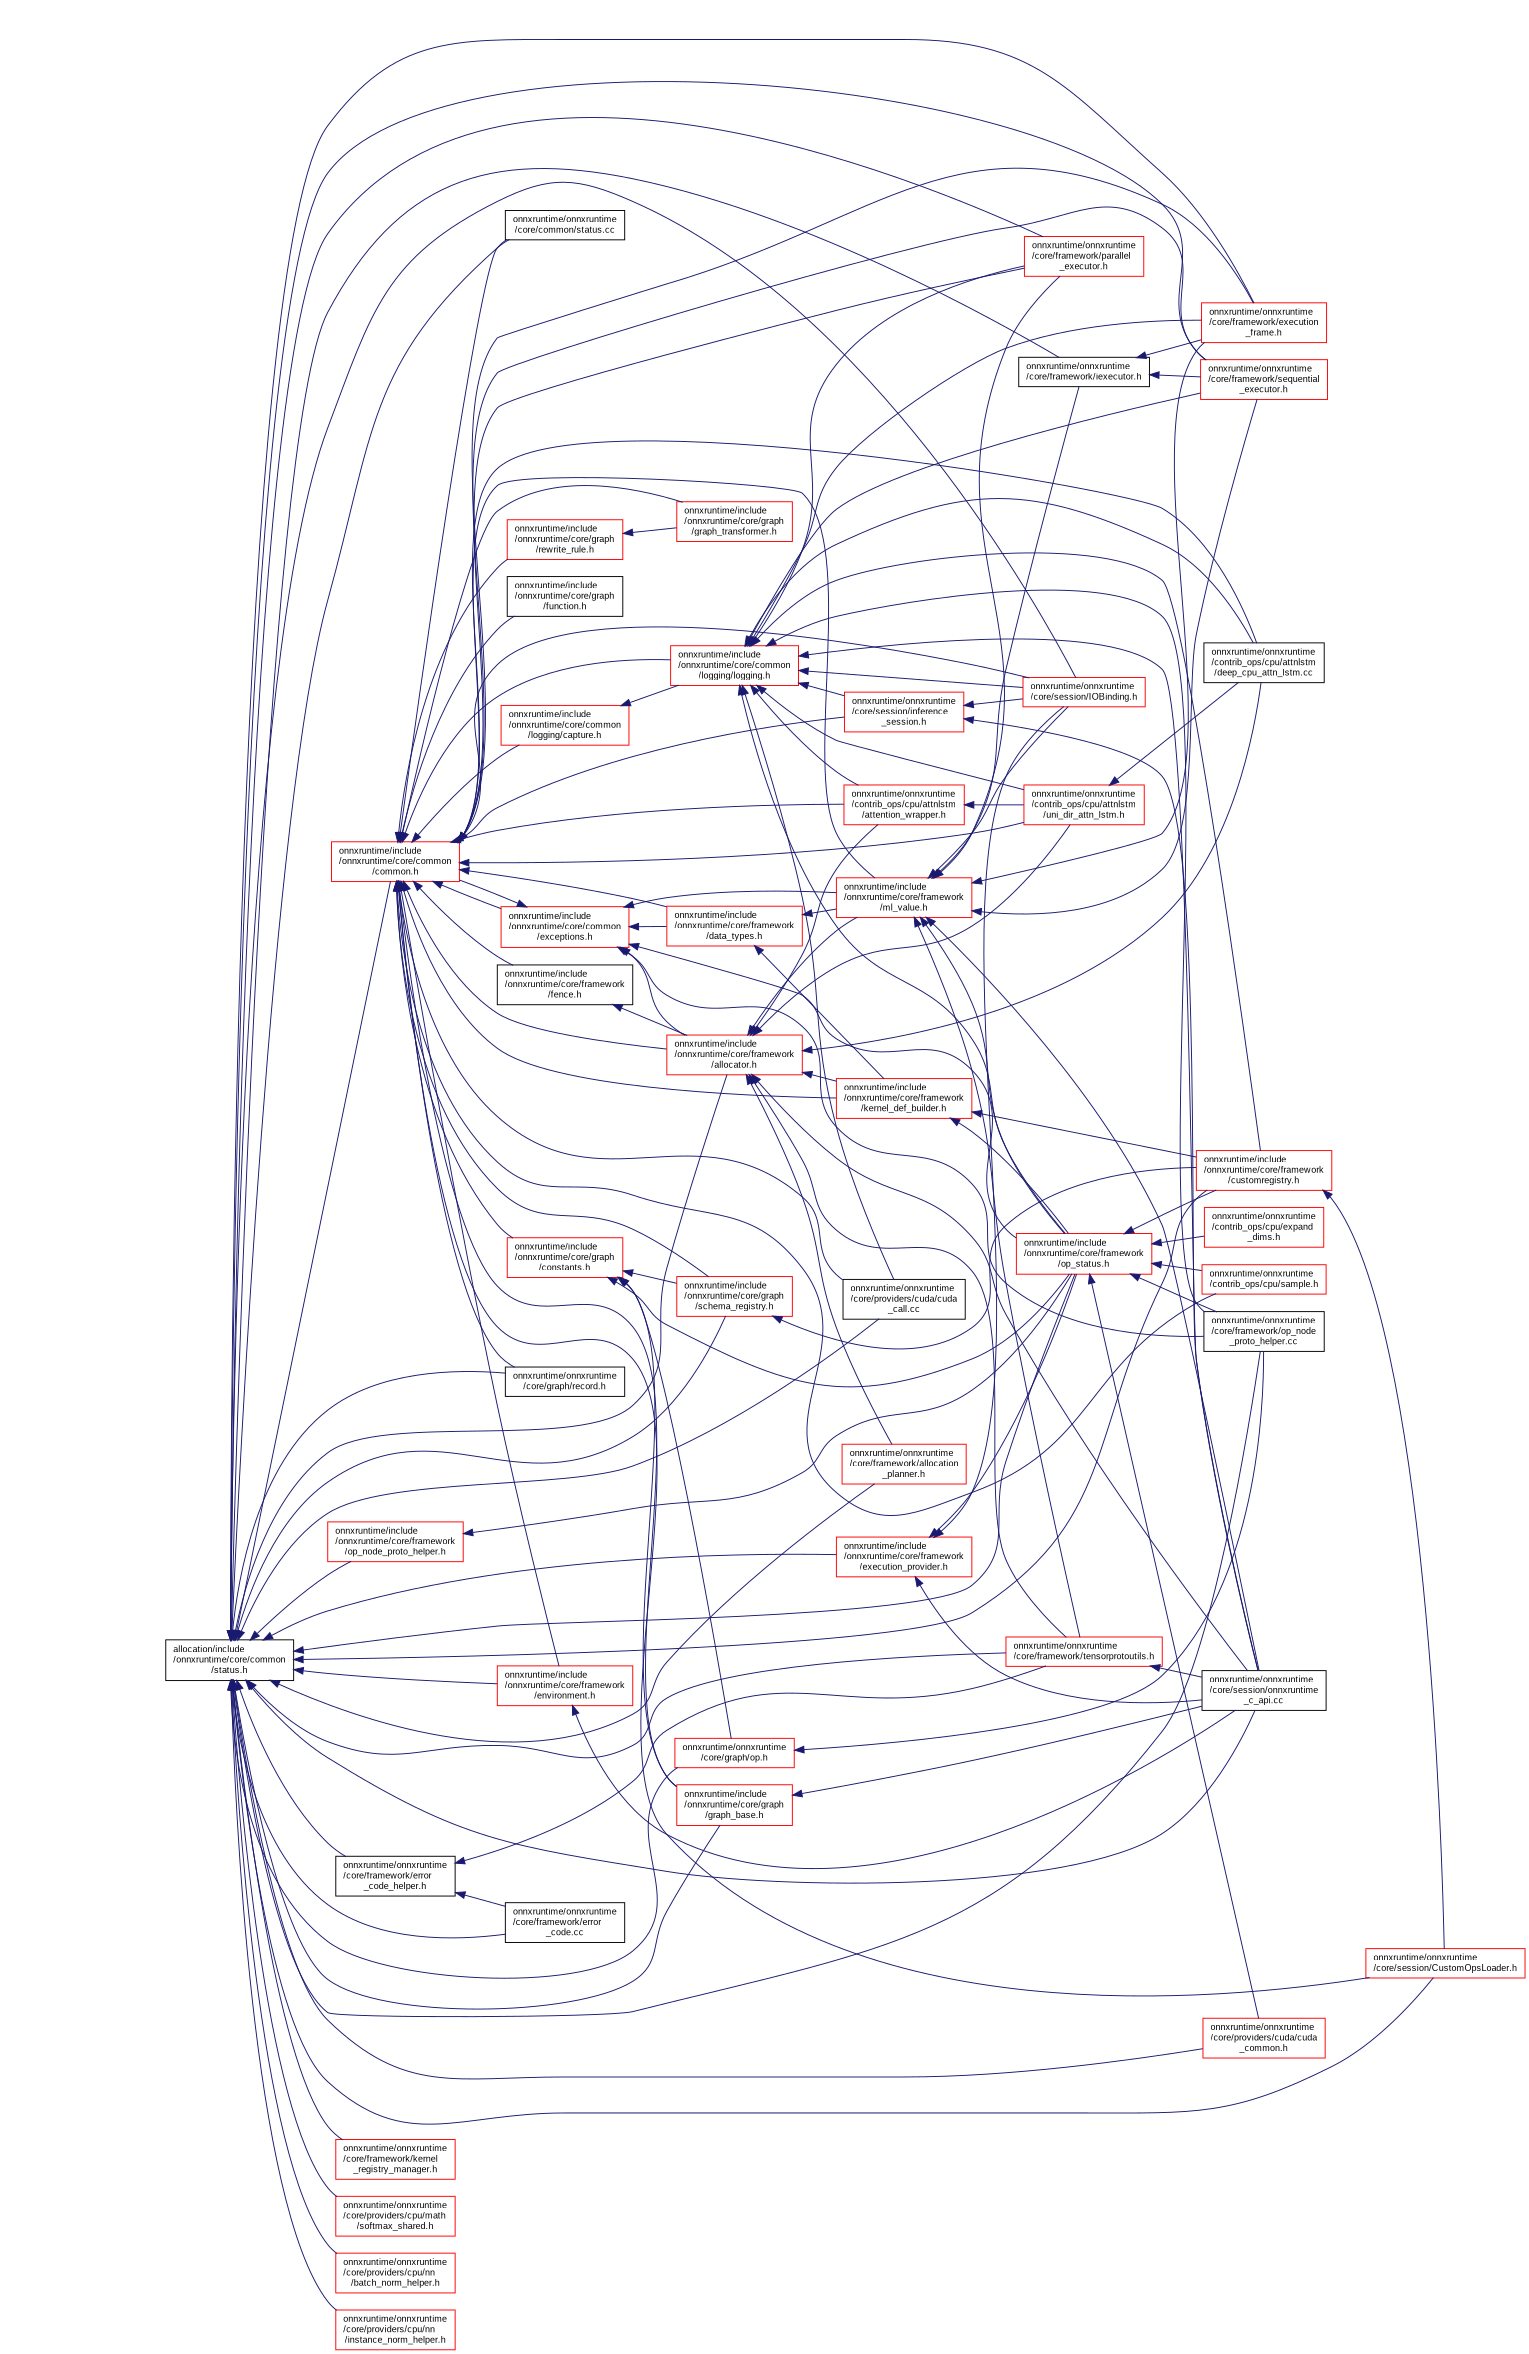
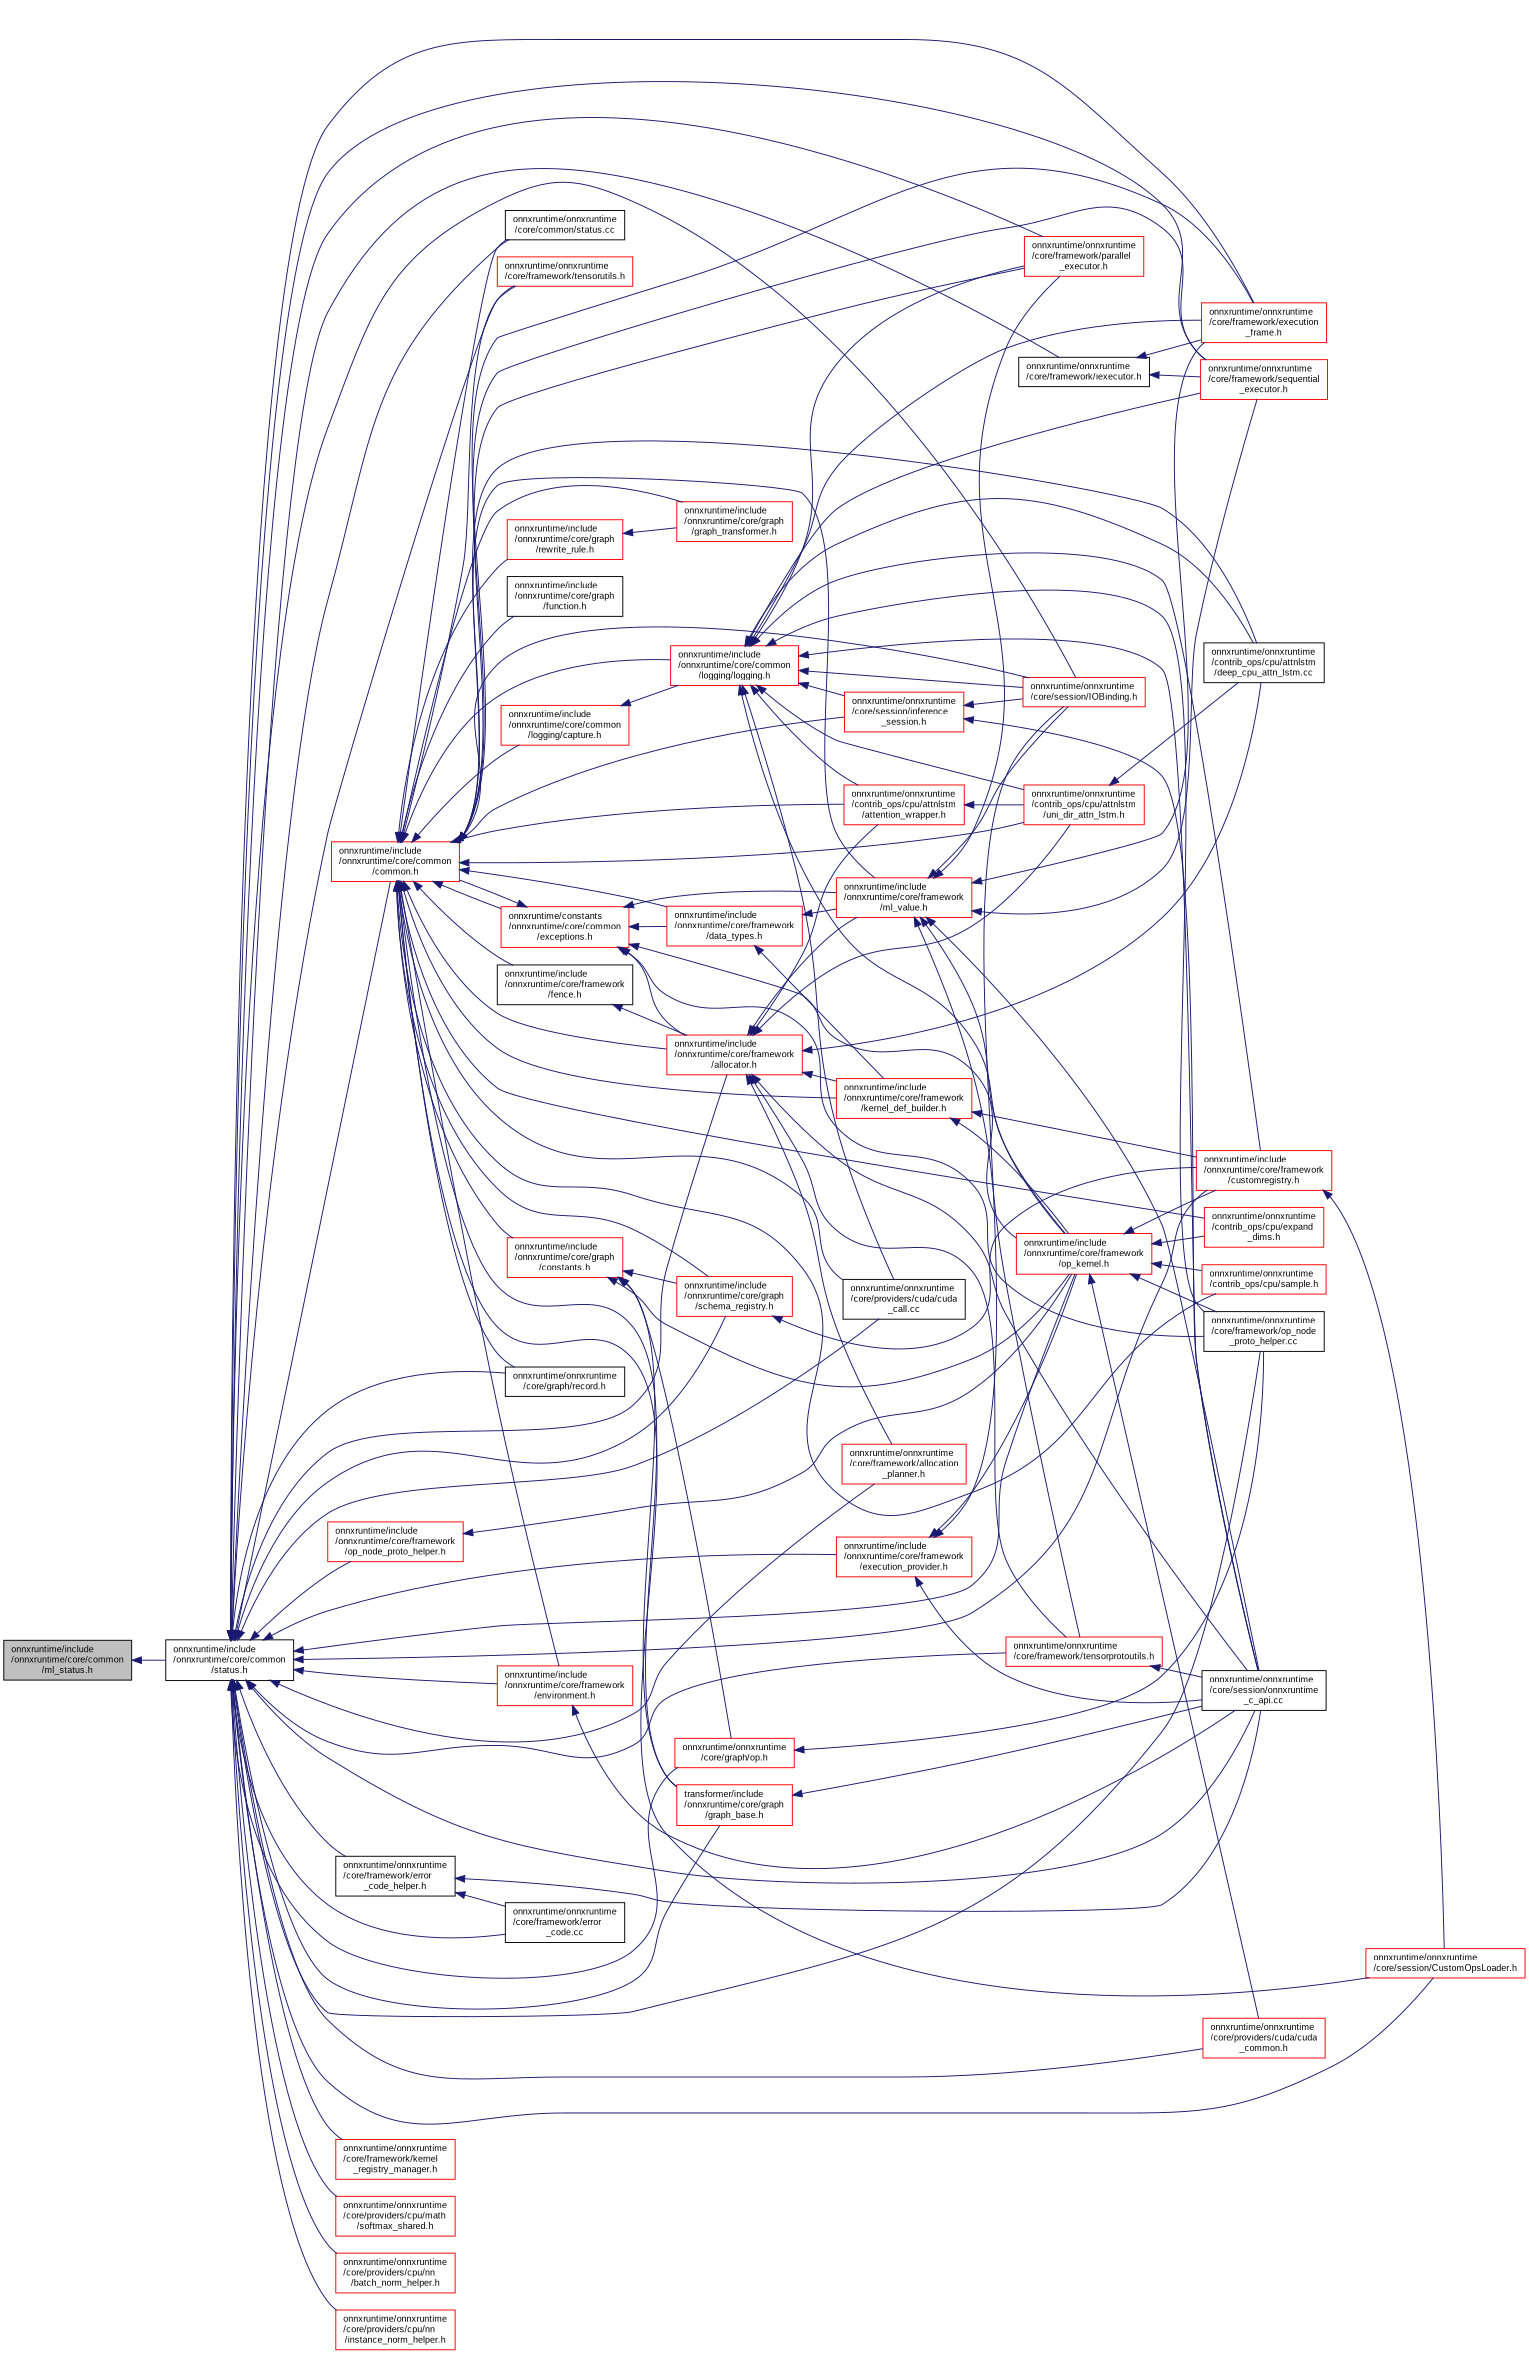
none -> (565, 272)
(1011, 647) -> none
(565, 927) -> (565, 927)
none -> (739, 1141)
(1084, 1254) -> (1084, 1254)
none -> (68, 1660)
(230, 1660) -> (230, 1660)
(731, 1702) -> (925, 1911)
(735, 1805) -> (735, 1805)
